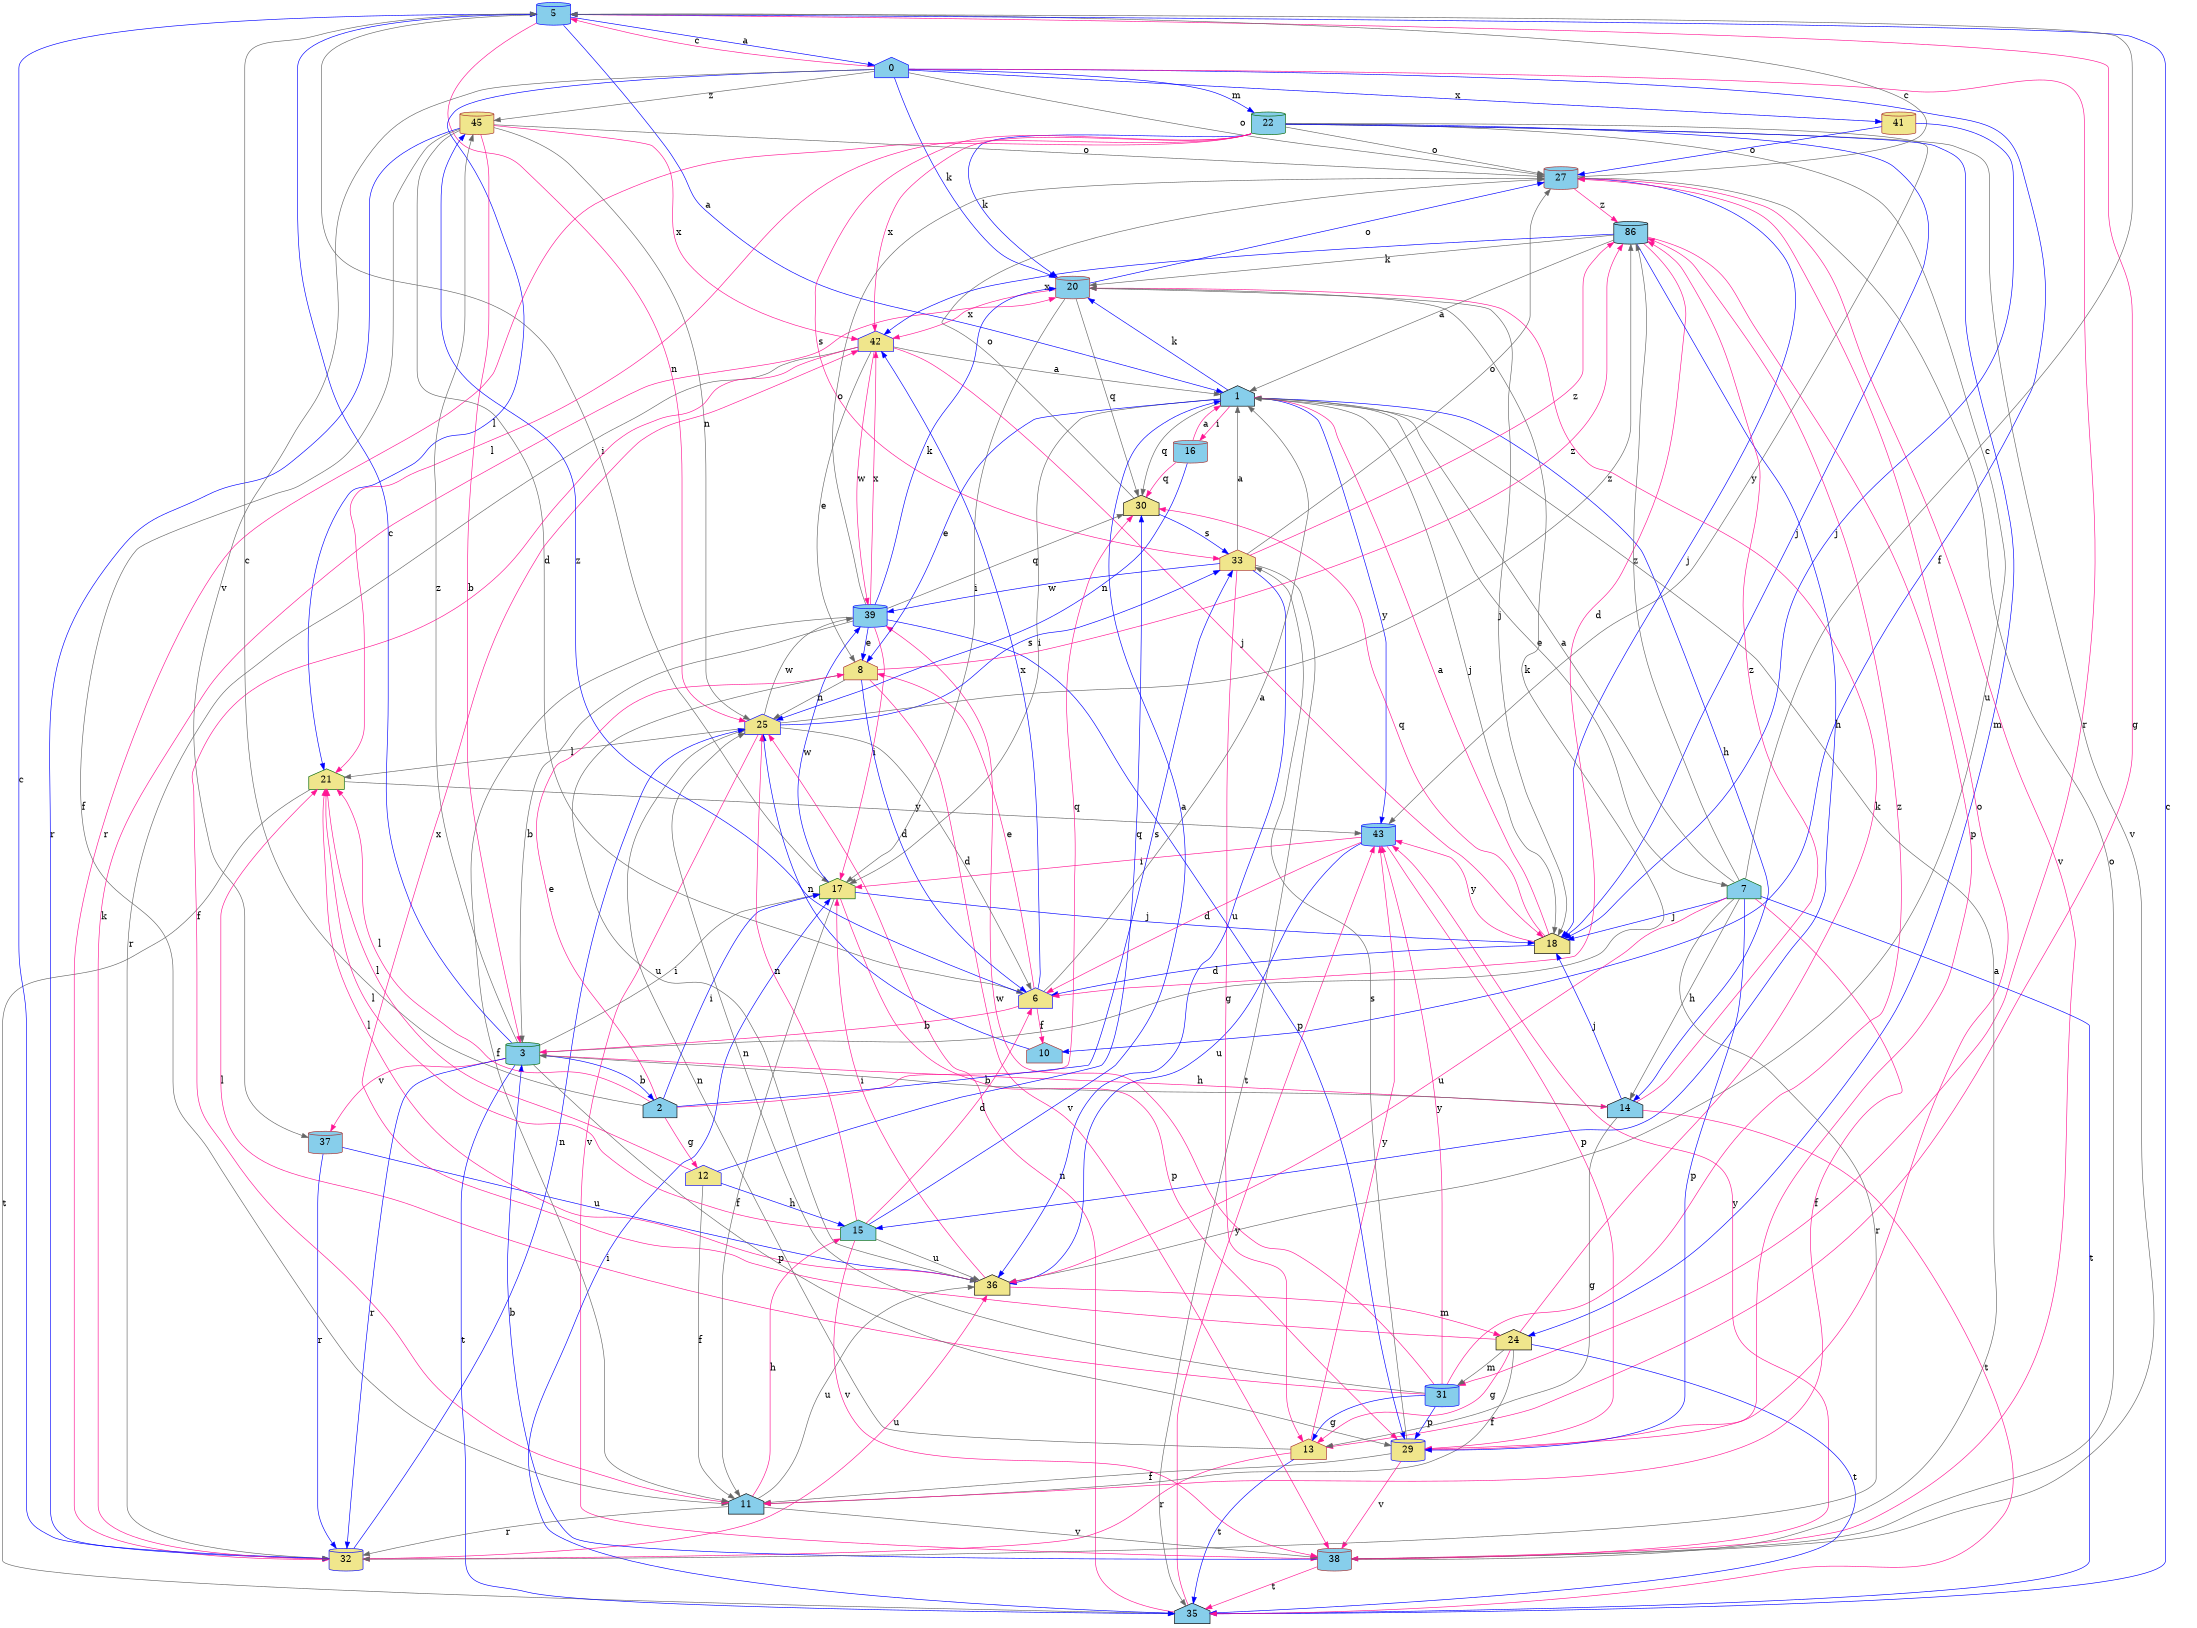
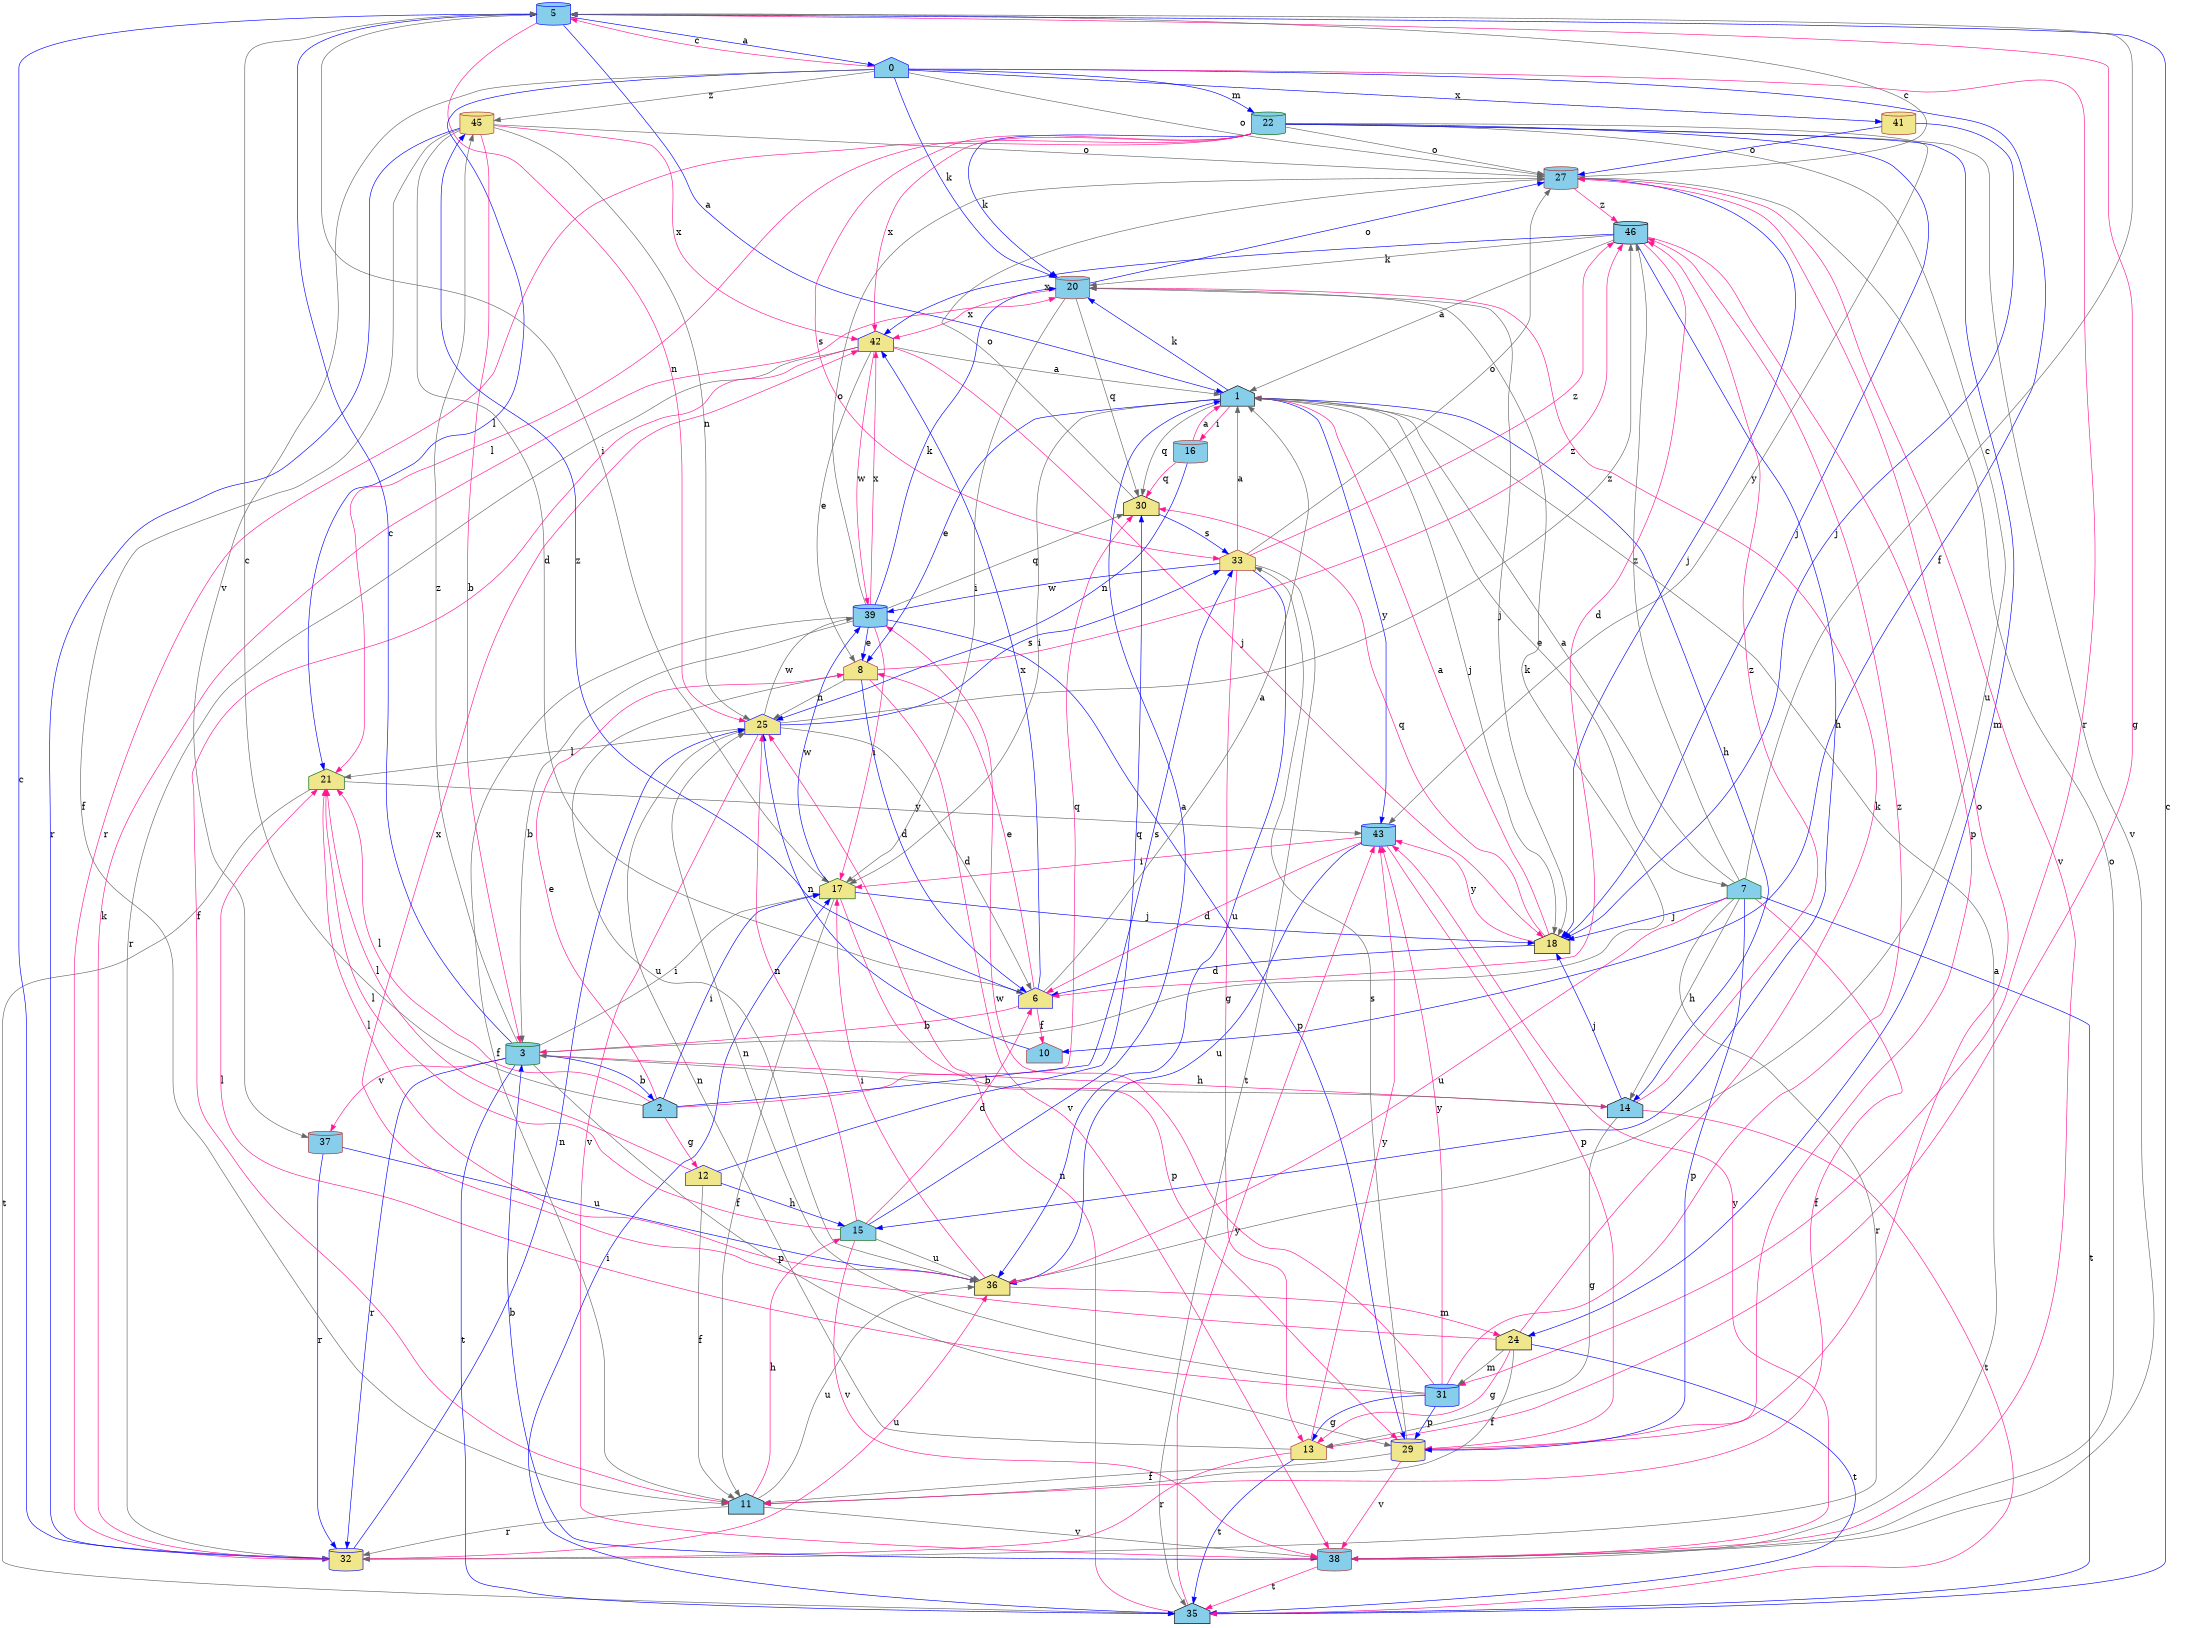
(1631, 233) -> (1631, 233)
